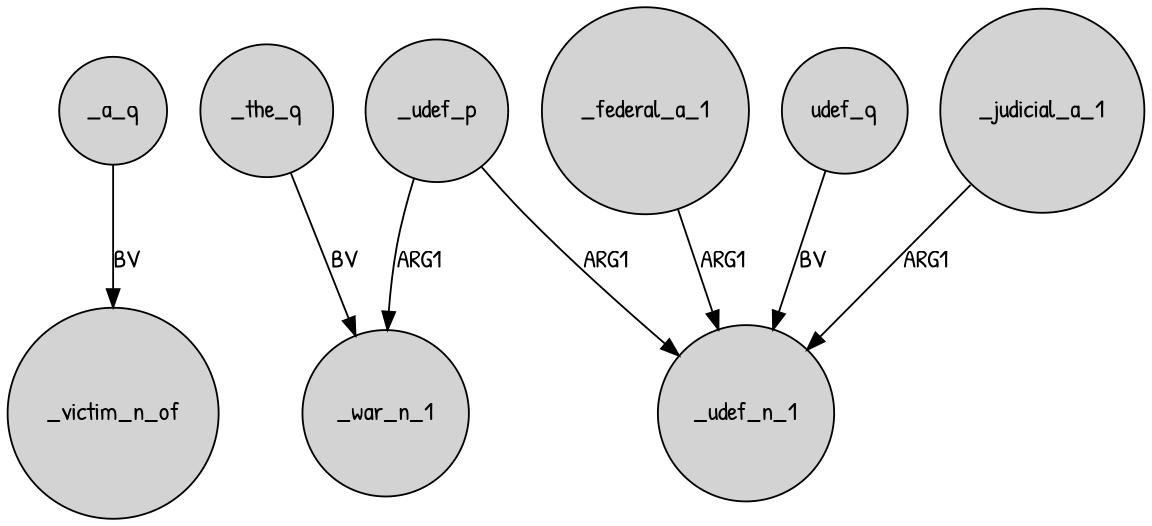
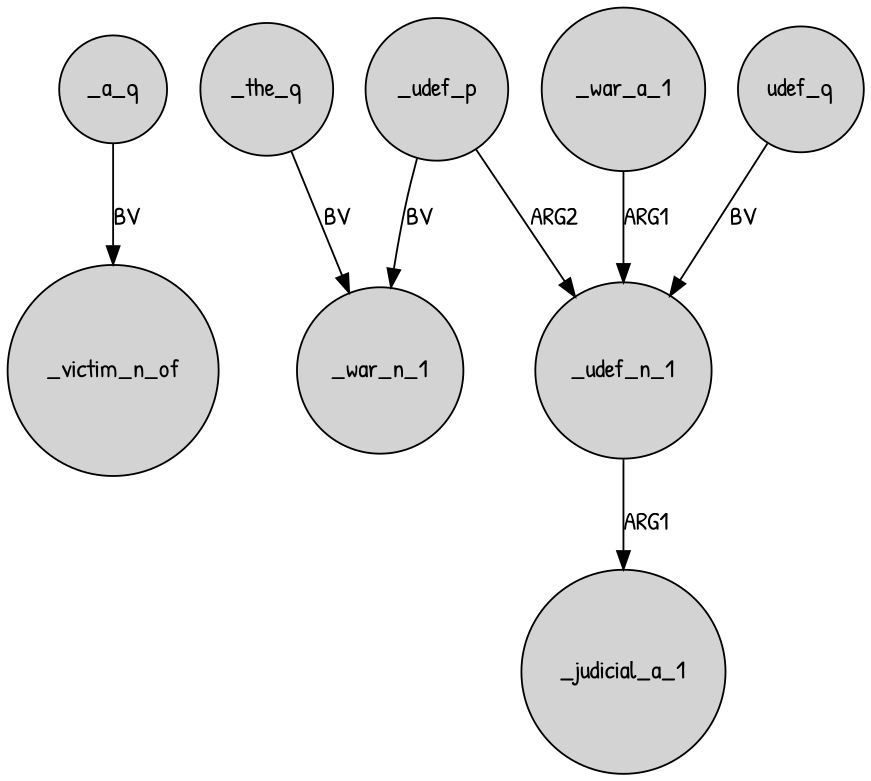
(645, 111) -> (623, 89)
(420, 261) -> (420, 218)
(606, 261) -> (555, 218)
(895, 261) -> (623, 505)
